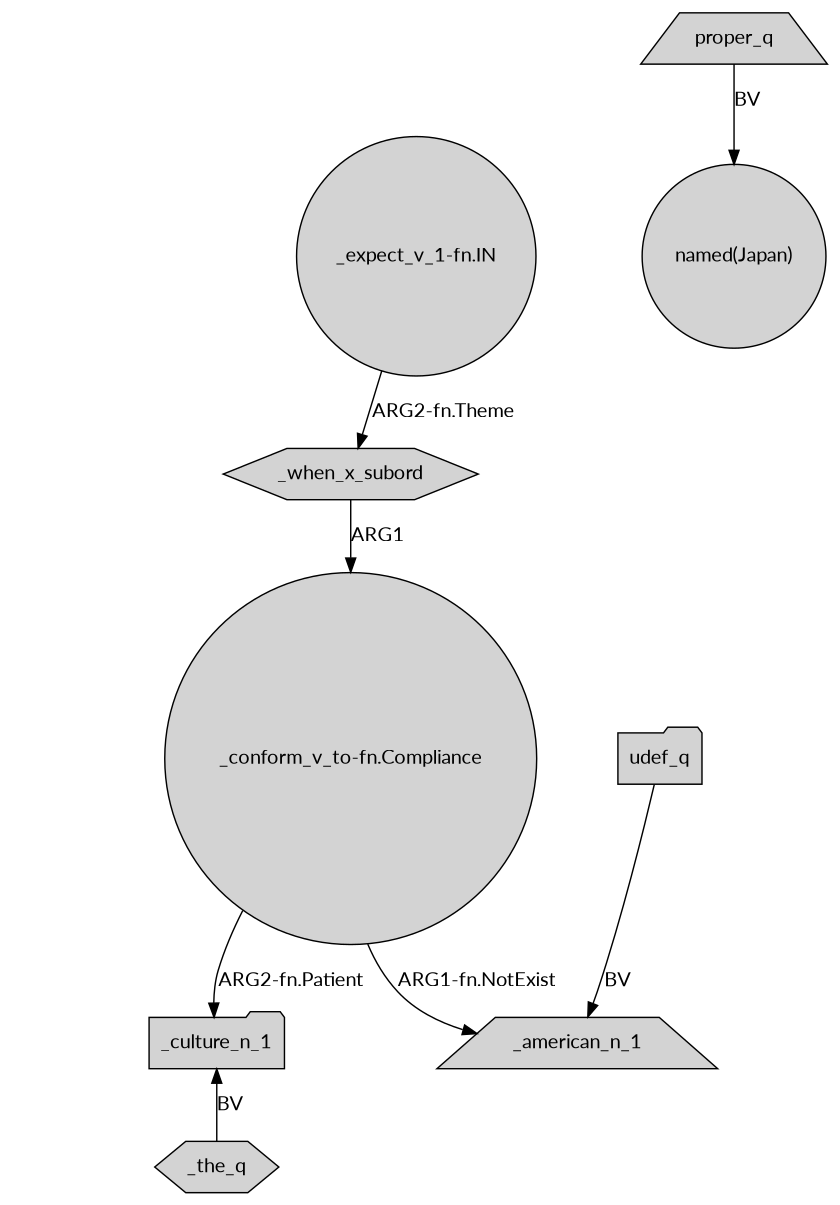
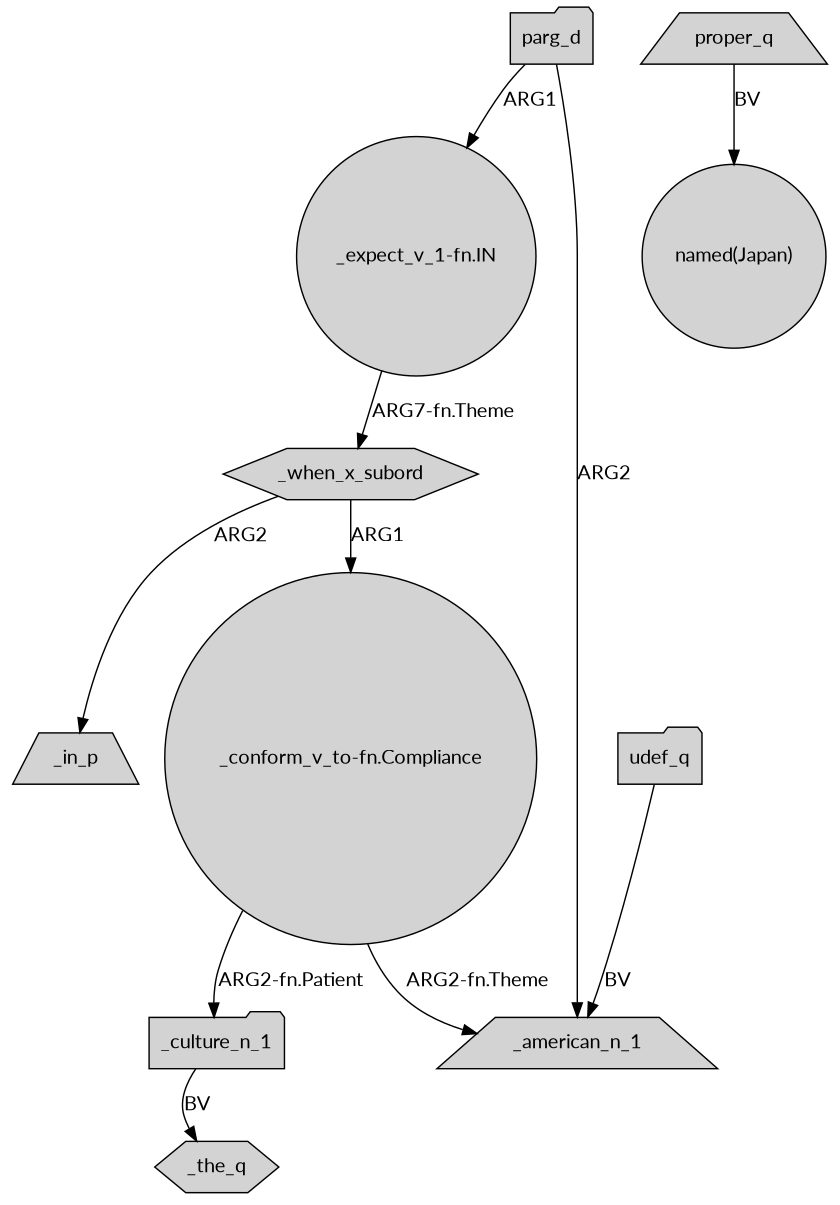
none -> (552, 38)
(443, 412) -> (443, 412)
none -> (76, 759)
(478, 981) -> (478, 981)
(217, 1112) -> (183, 1098)
